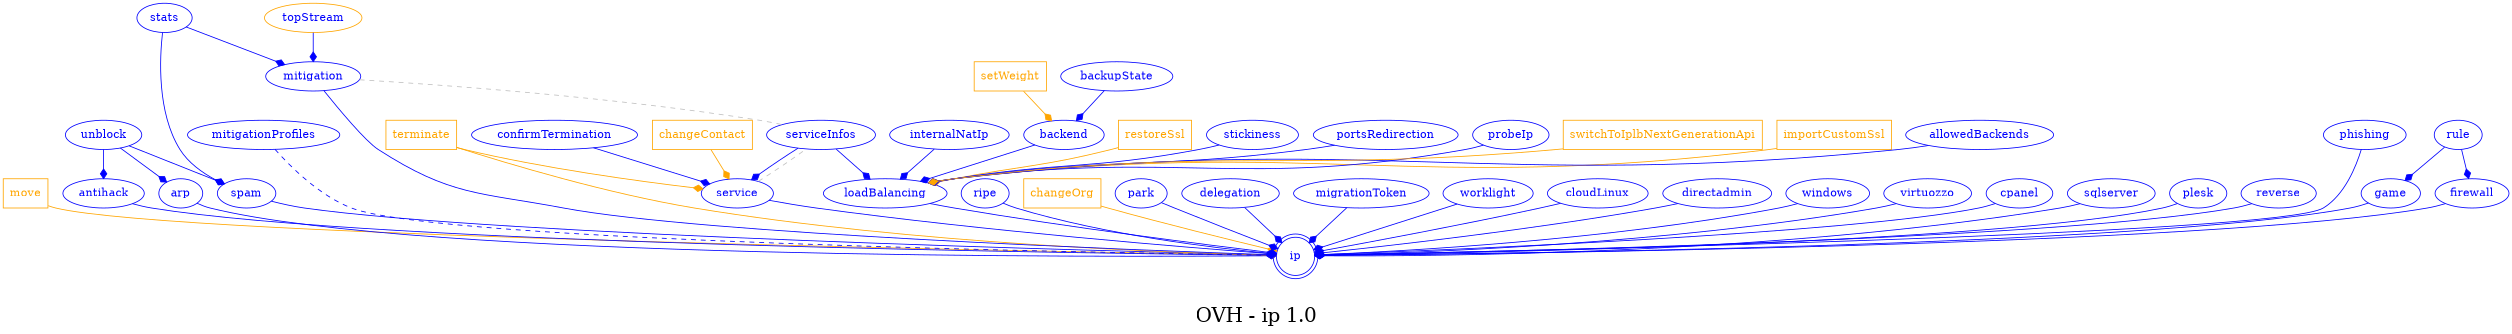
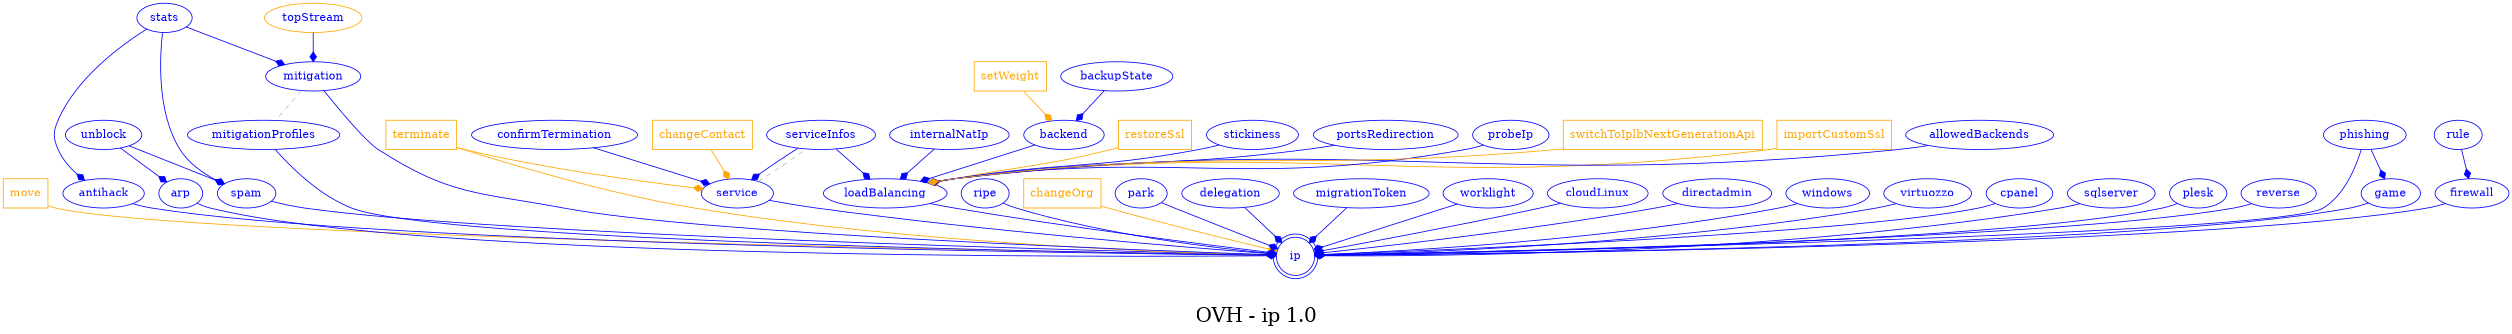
(571, 97) -> (289, 105)
(104, 159) -> (75, 91)
(2429, 161) -> (2376, 160)
(759, 242) -> (759, 242)
